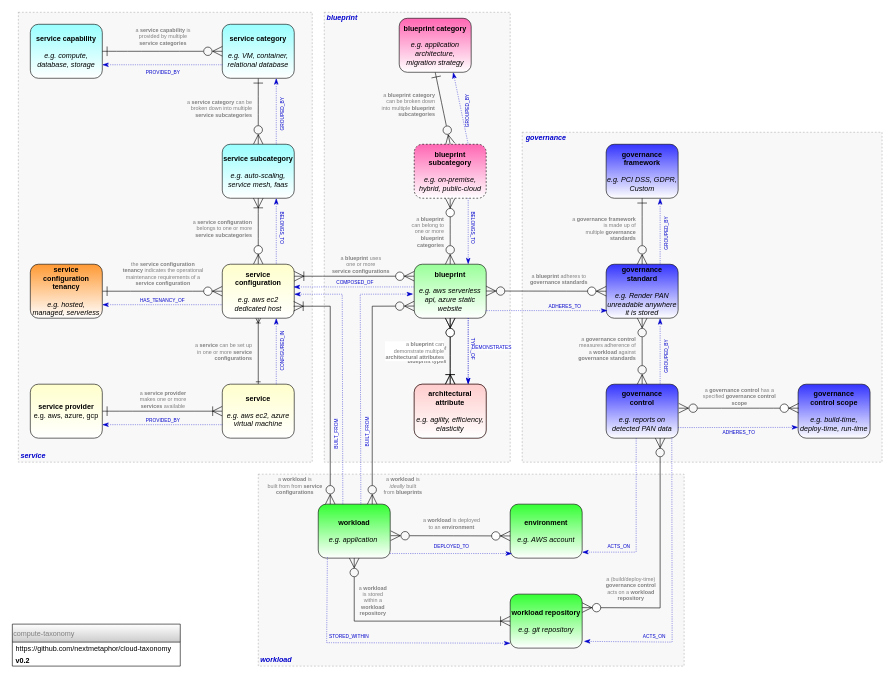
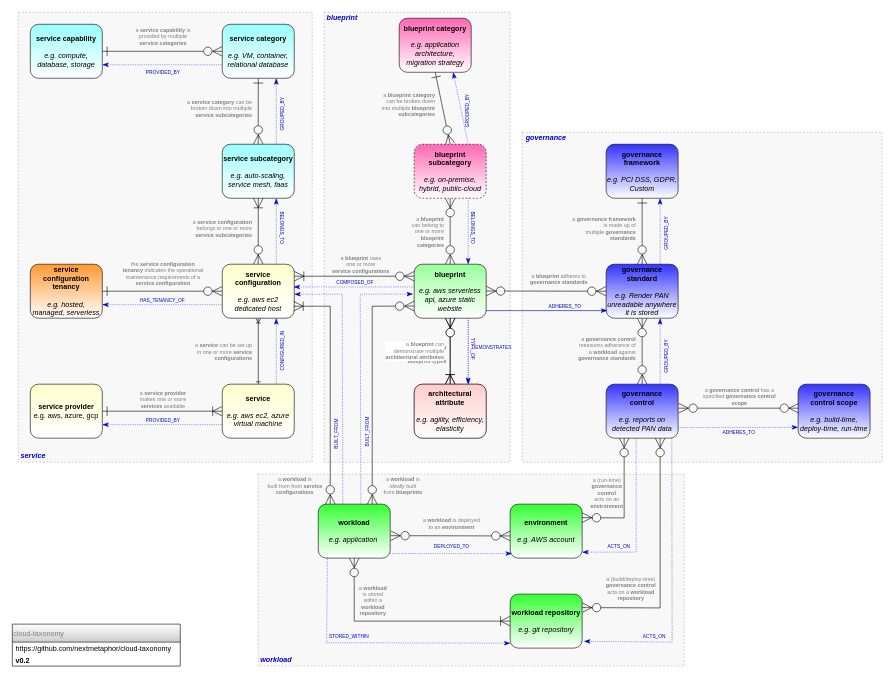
(543, 311) -> (543, 311)
none -> (595, 518)
(45, 634) -> (40, 634)
